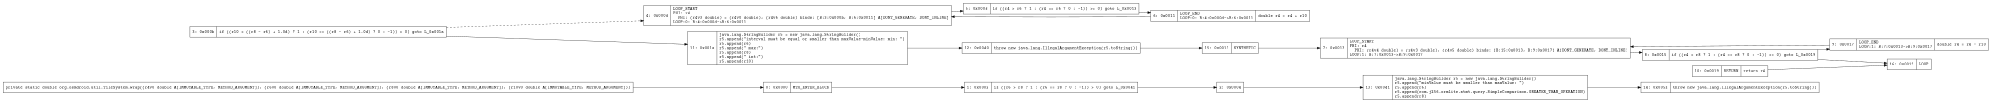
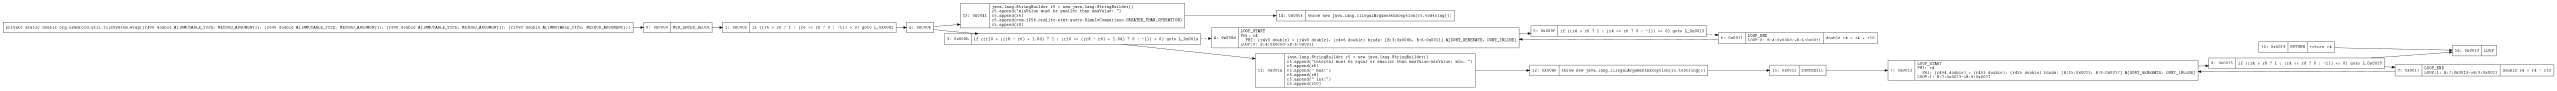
(1143, 12) -> (1711, 35)
none -> (954, 32)
